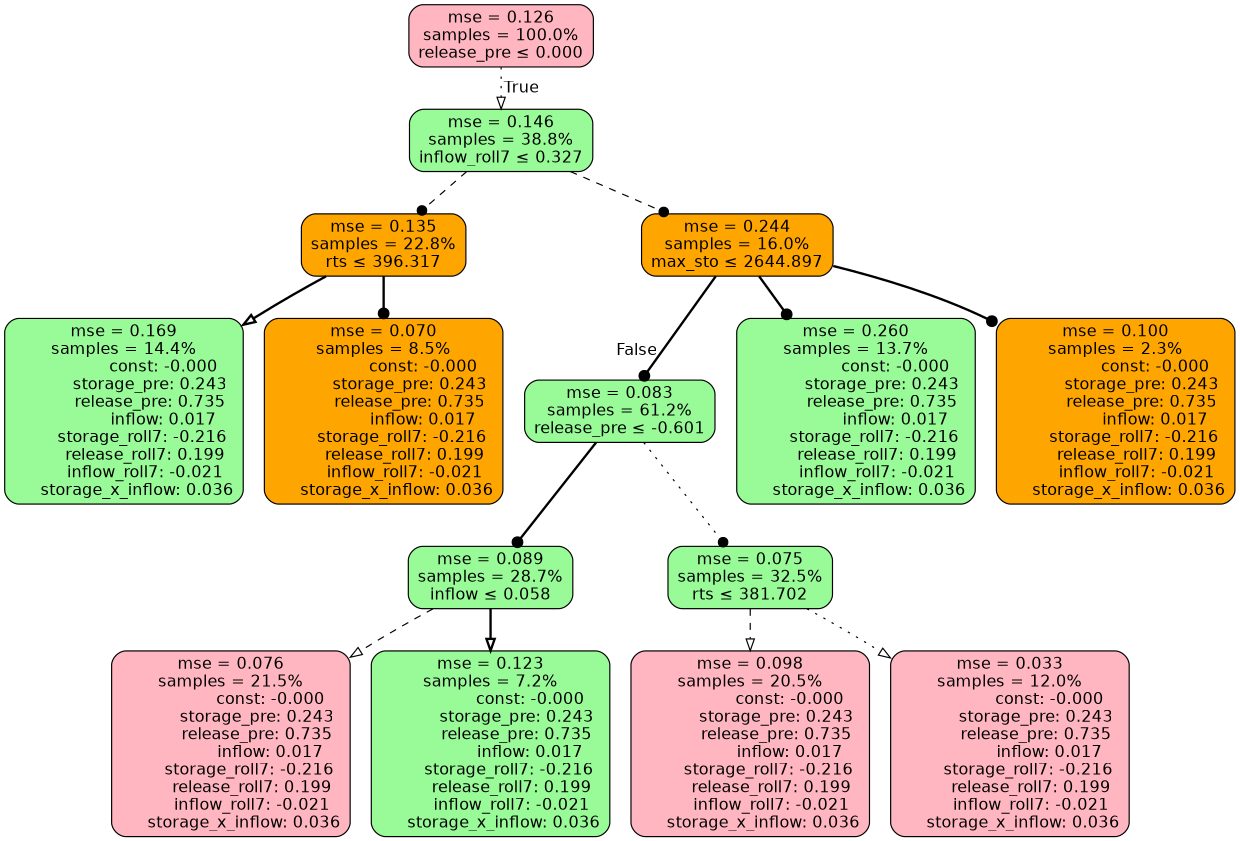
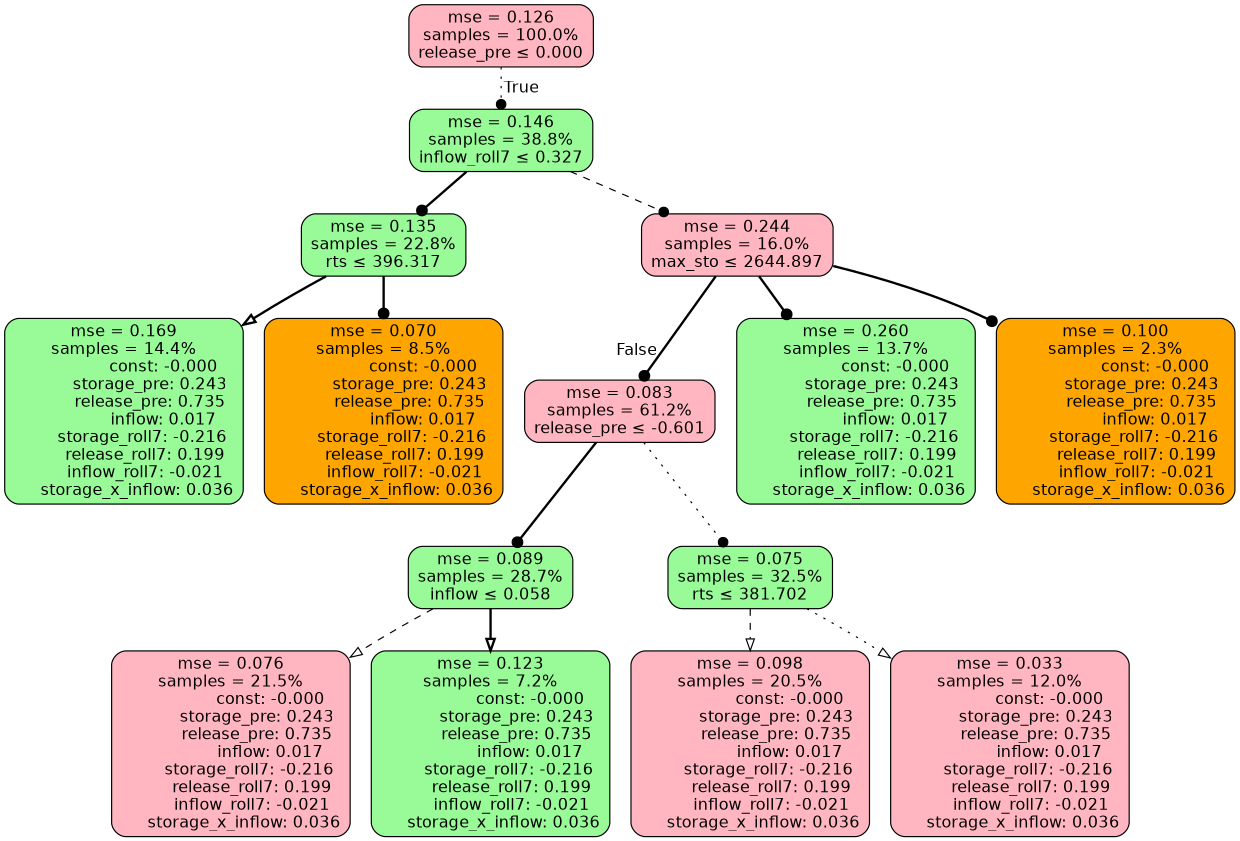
(501, 82) -> (501, 83)
(446, 189) -> (446, 189)
(384, 245) -> (384, 245)
(737, 245) -> (737, 245)
(620, 411) -> (620, 411)
